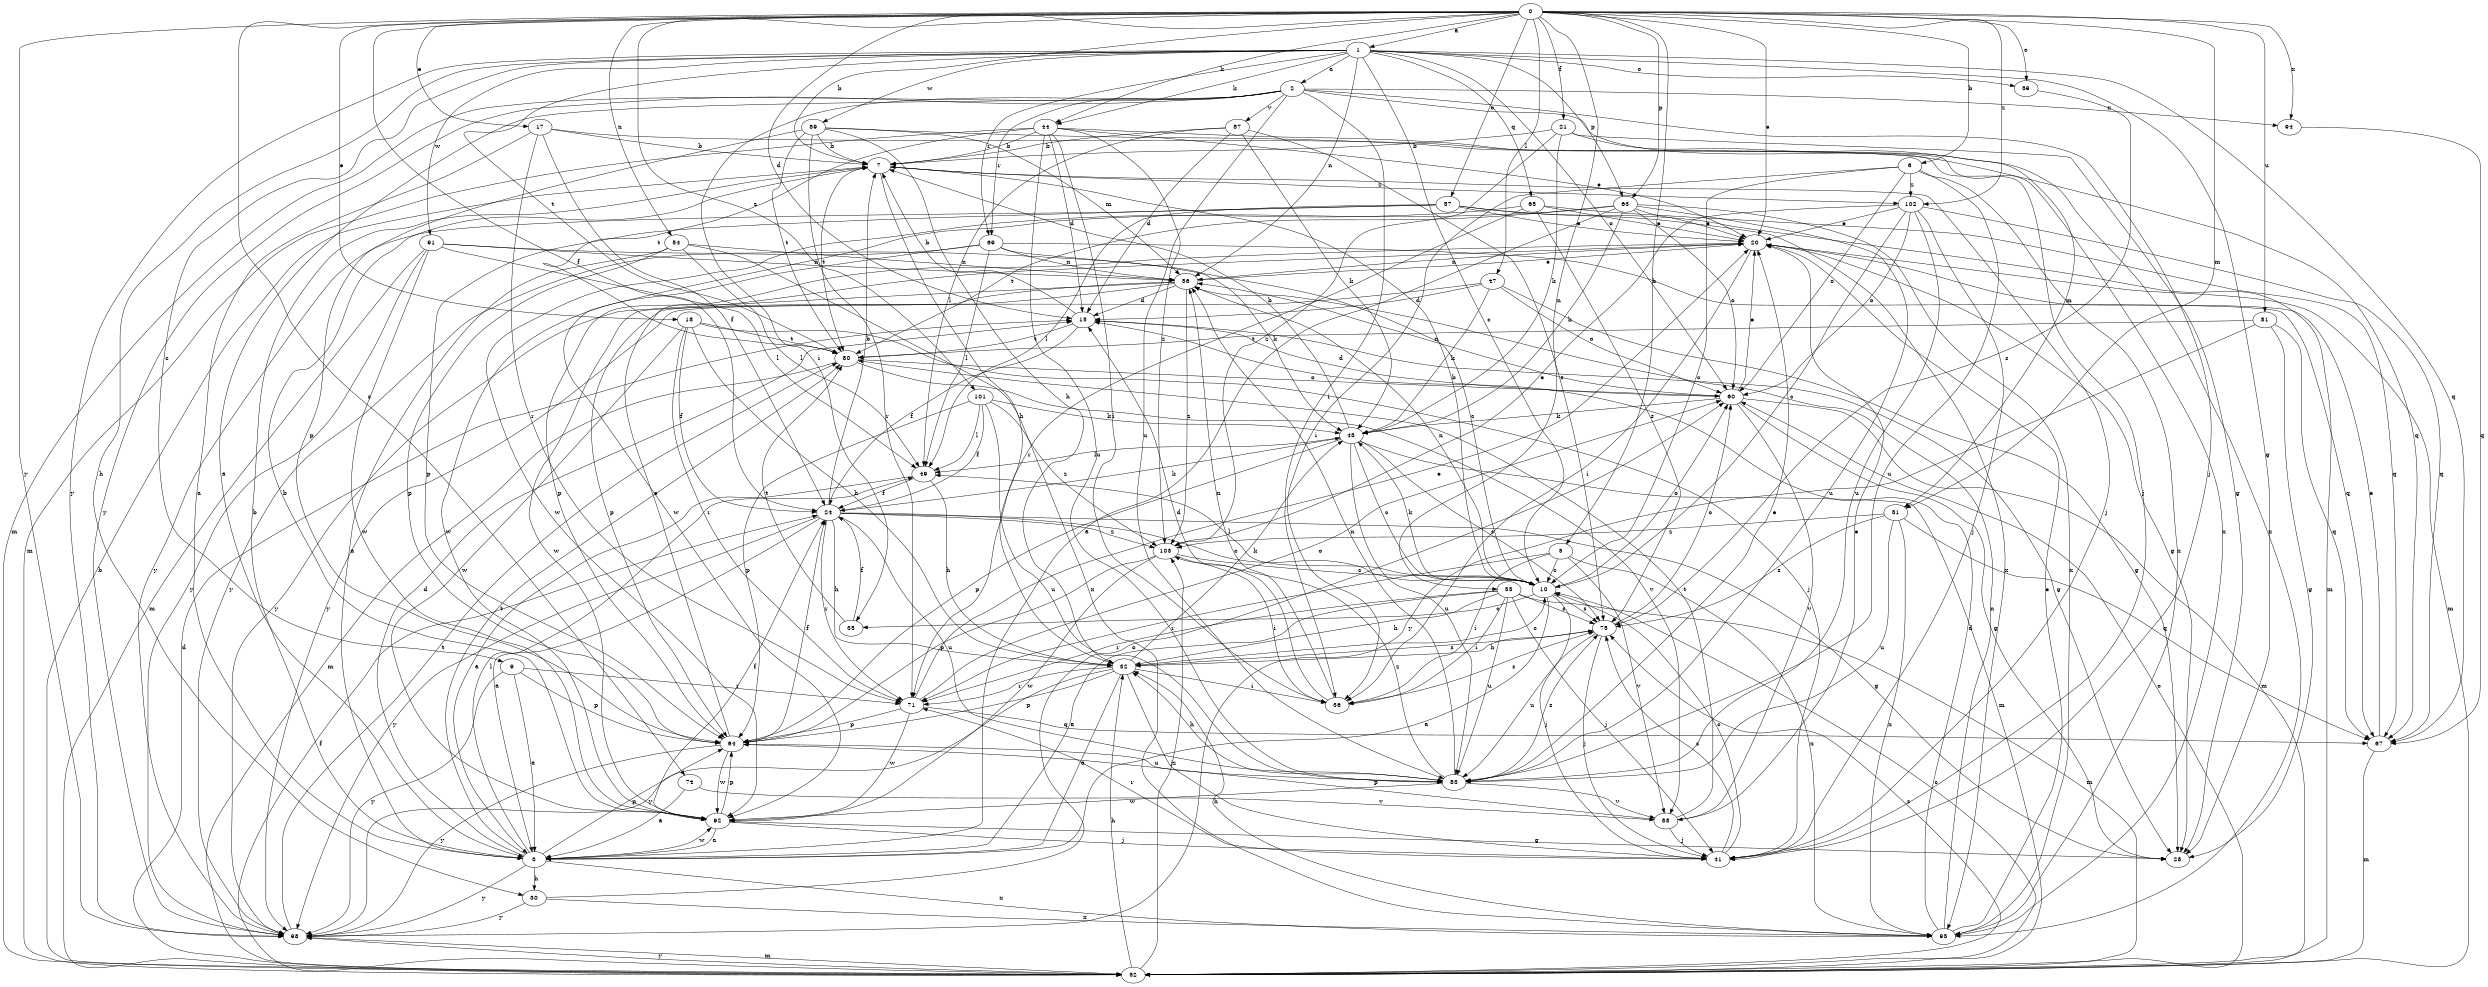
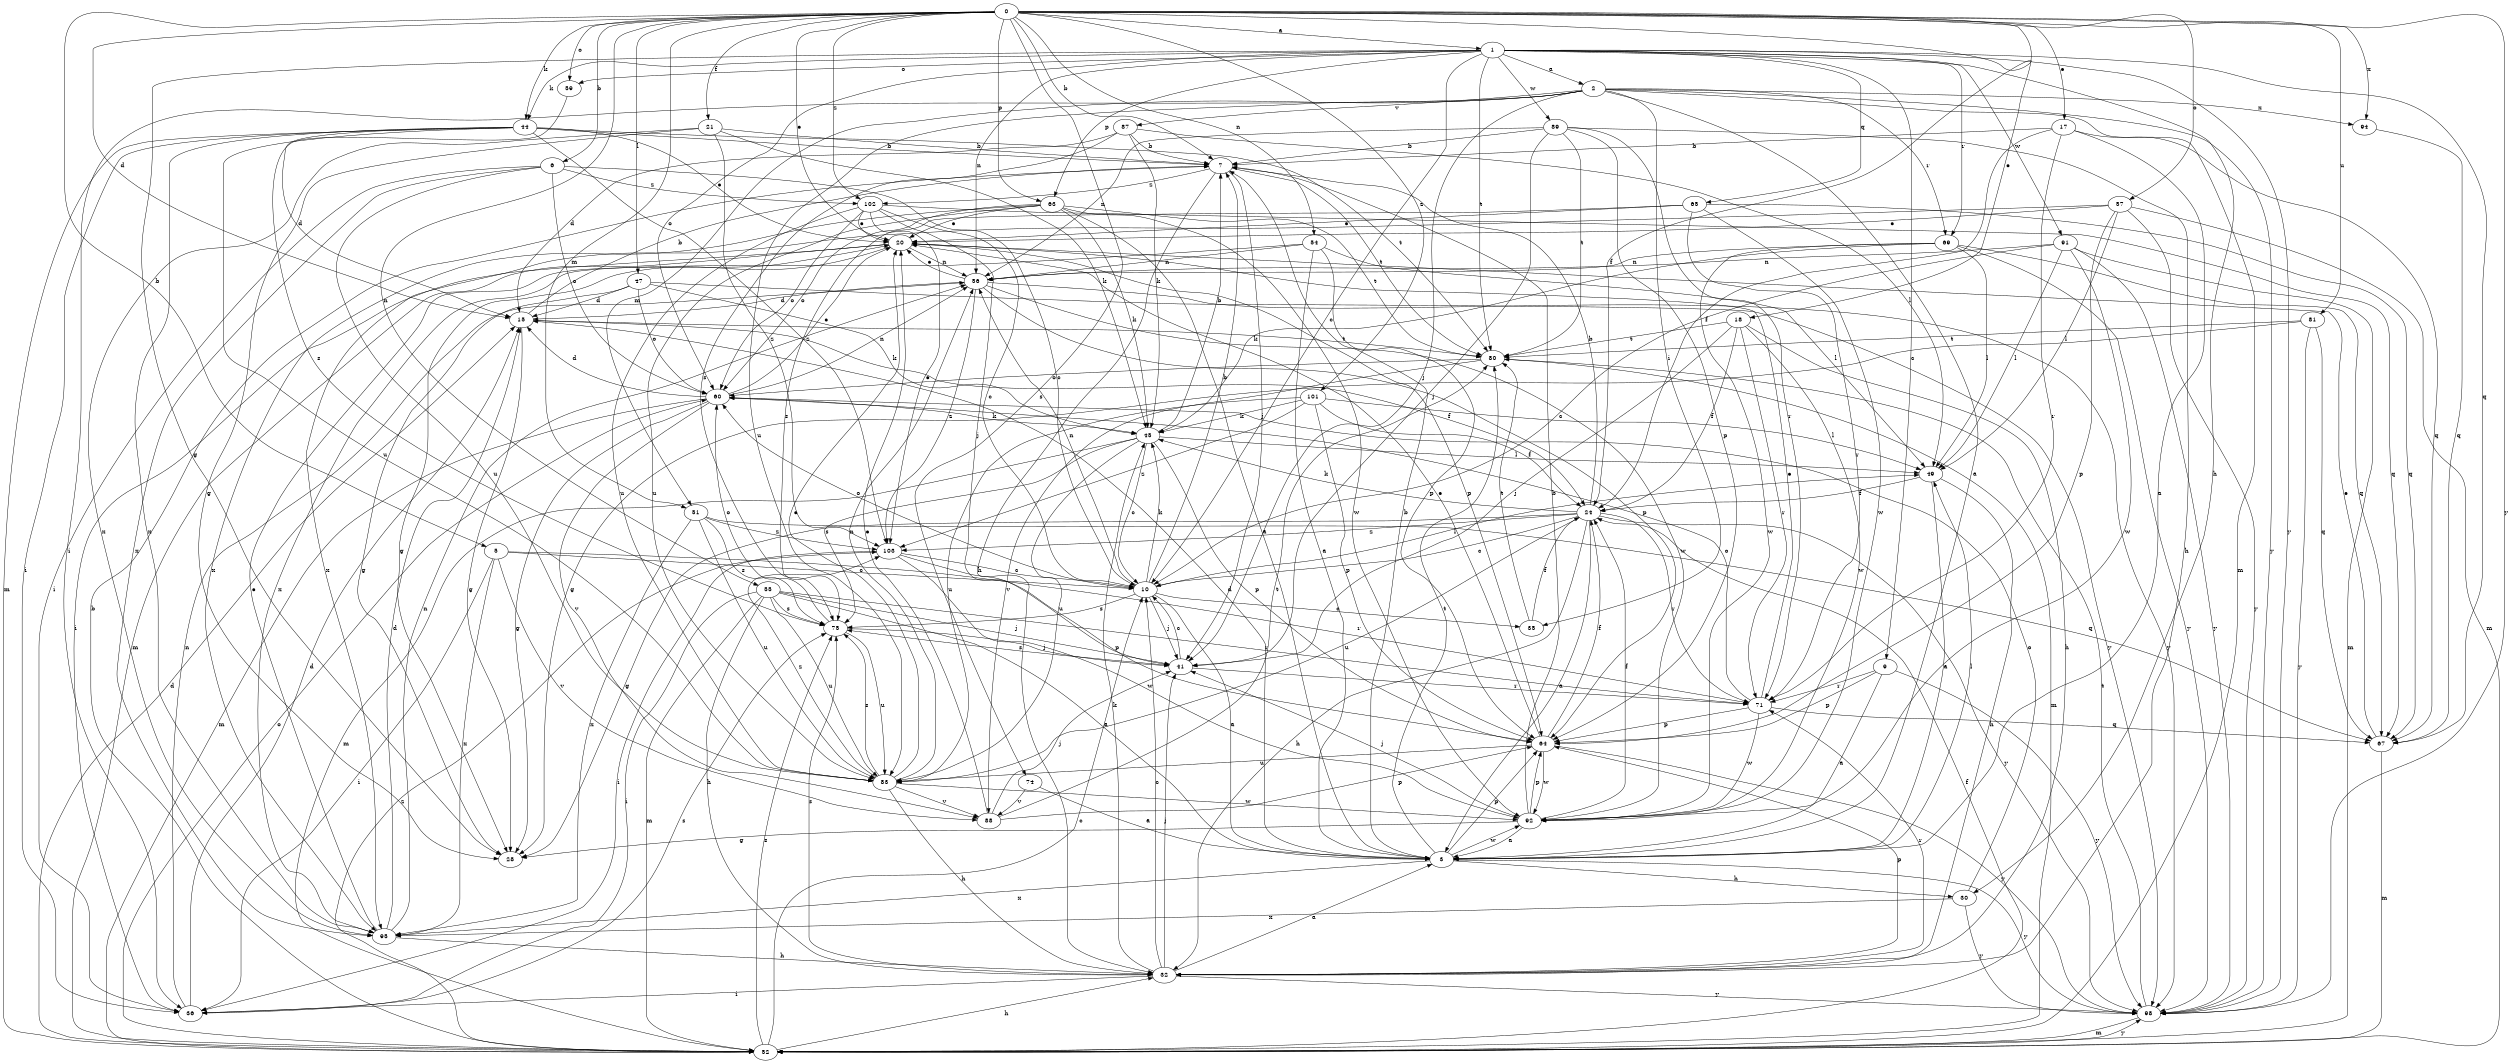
(1109, 204) -> (1103, 204)
(1368, 657) -> none
